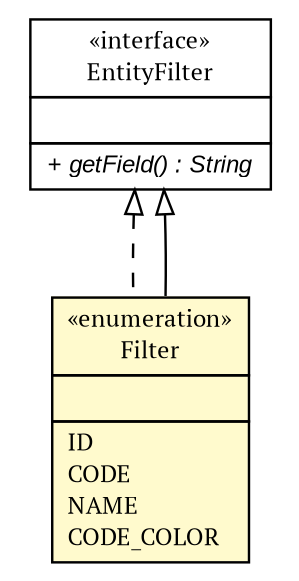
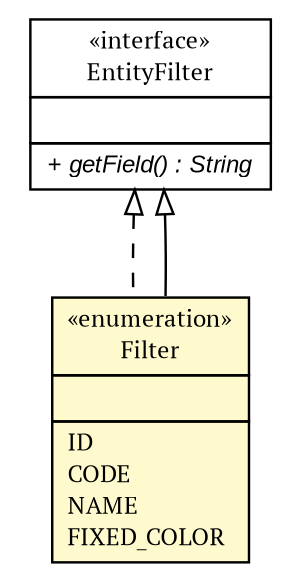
(143, 538) -> (147, 538)
